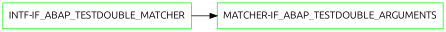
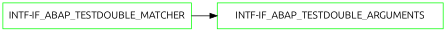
(330, 16) -> (330, 16)
